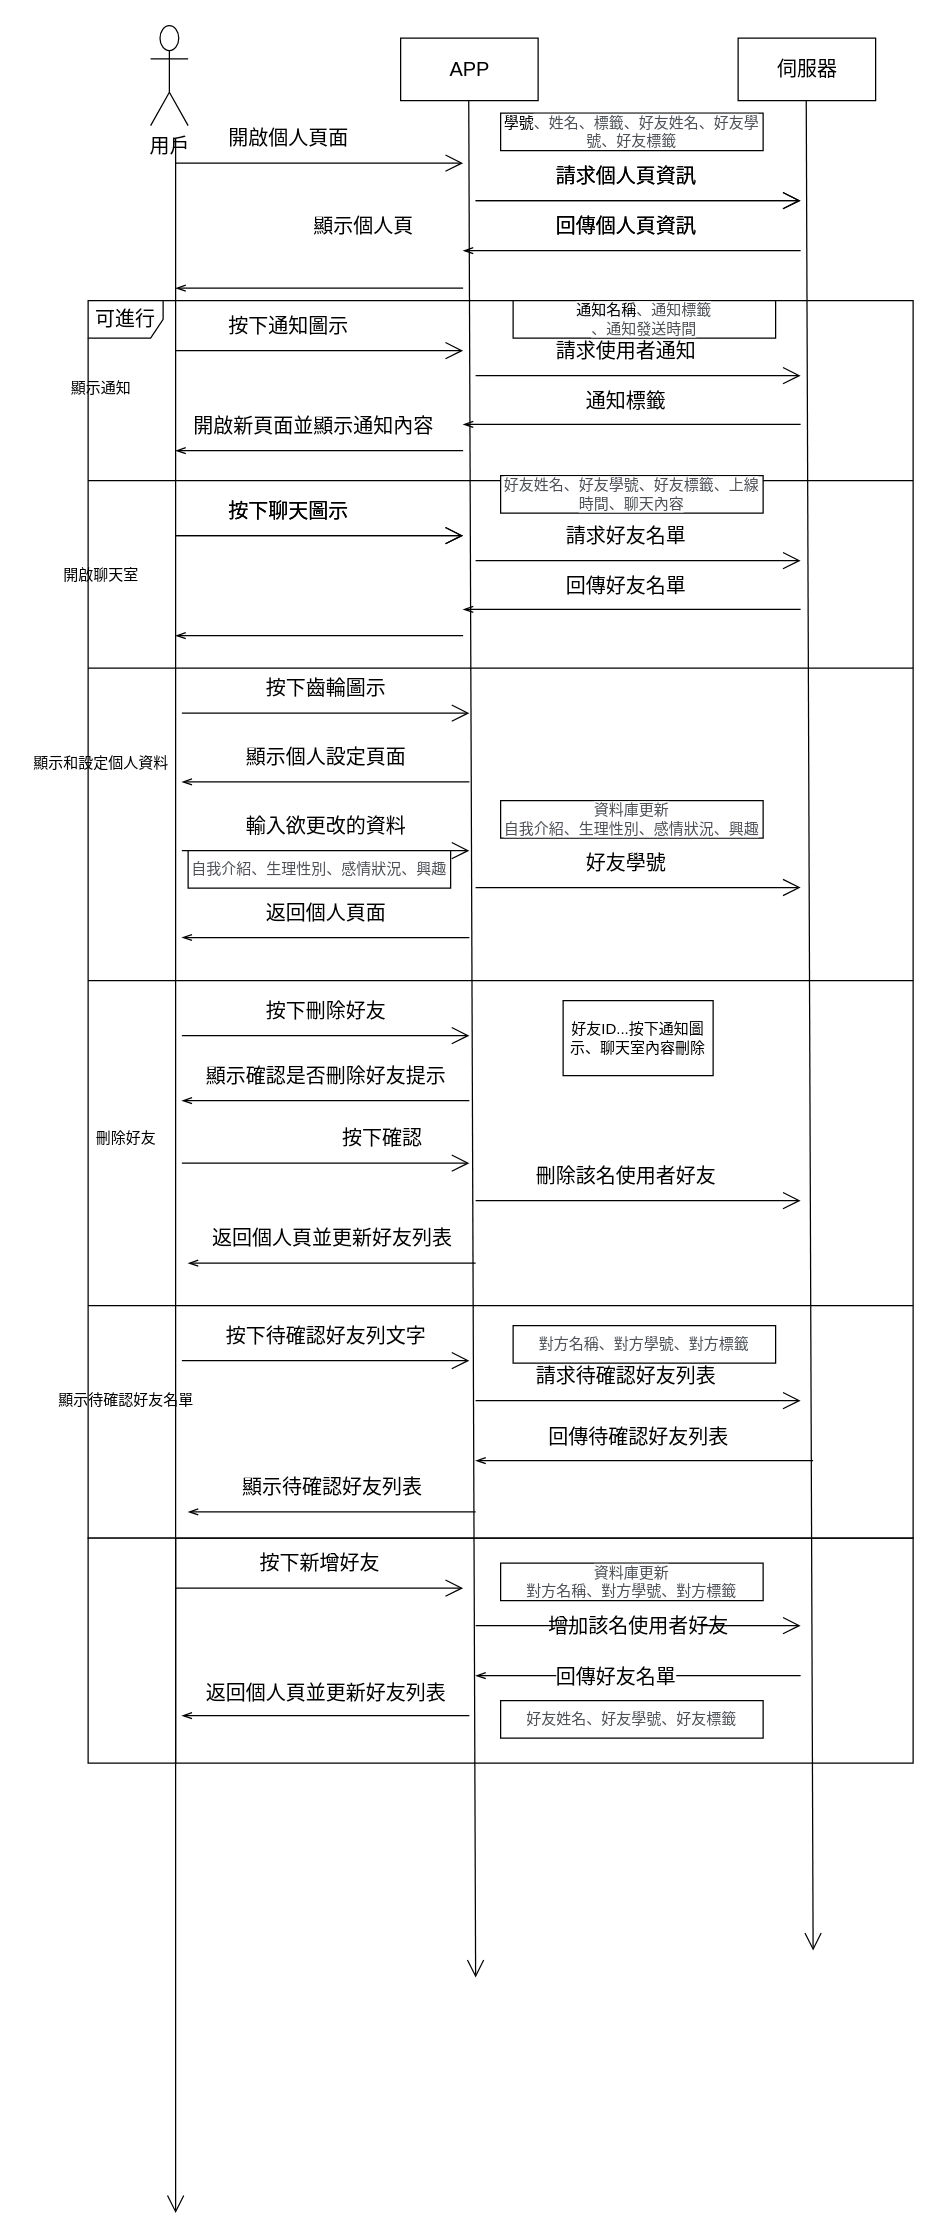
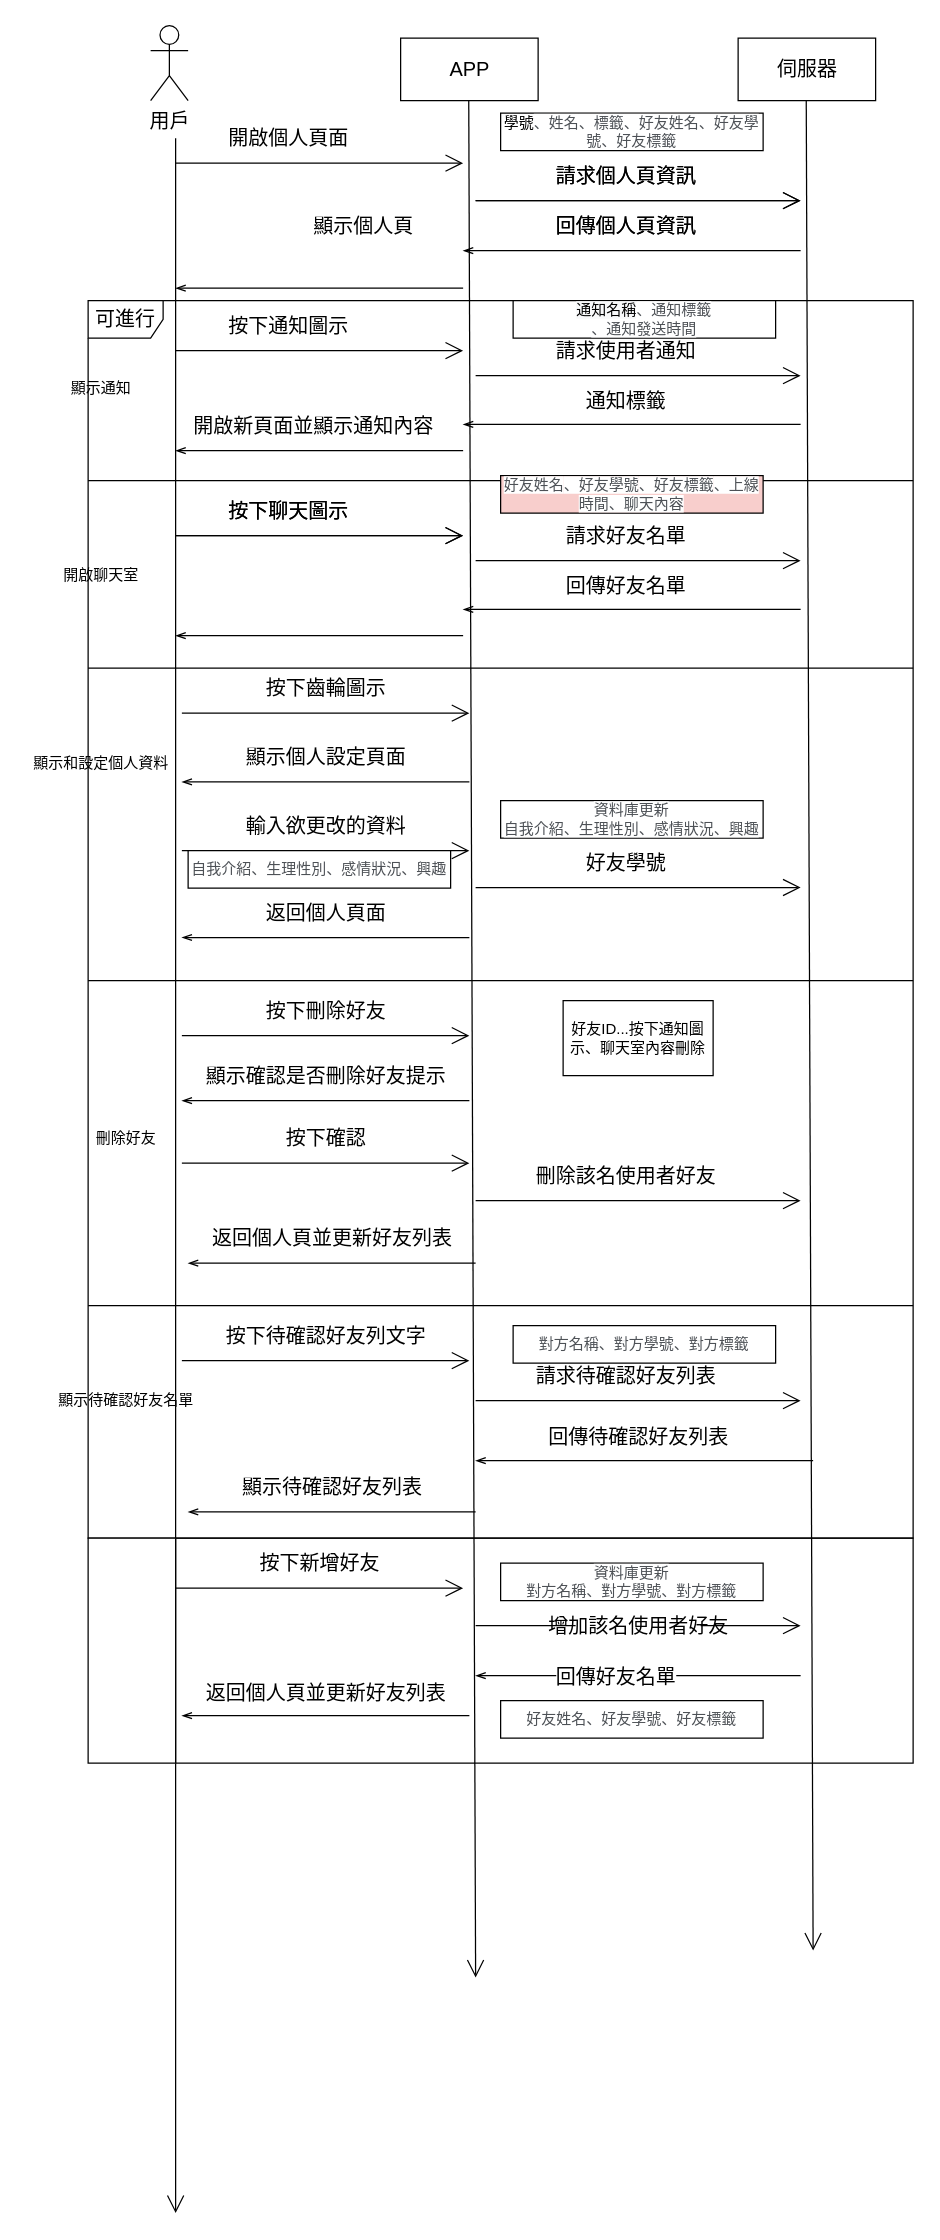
(169, 76) -> (169, 63)
(632, 494) -> (632, 494)
(382, 1138) -> (326, 1138)
